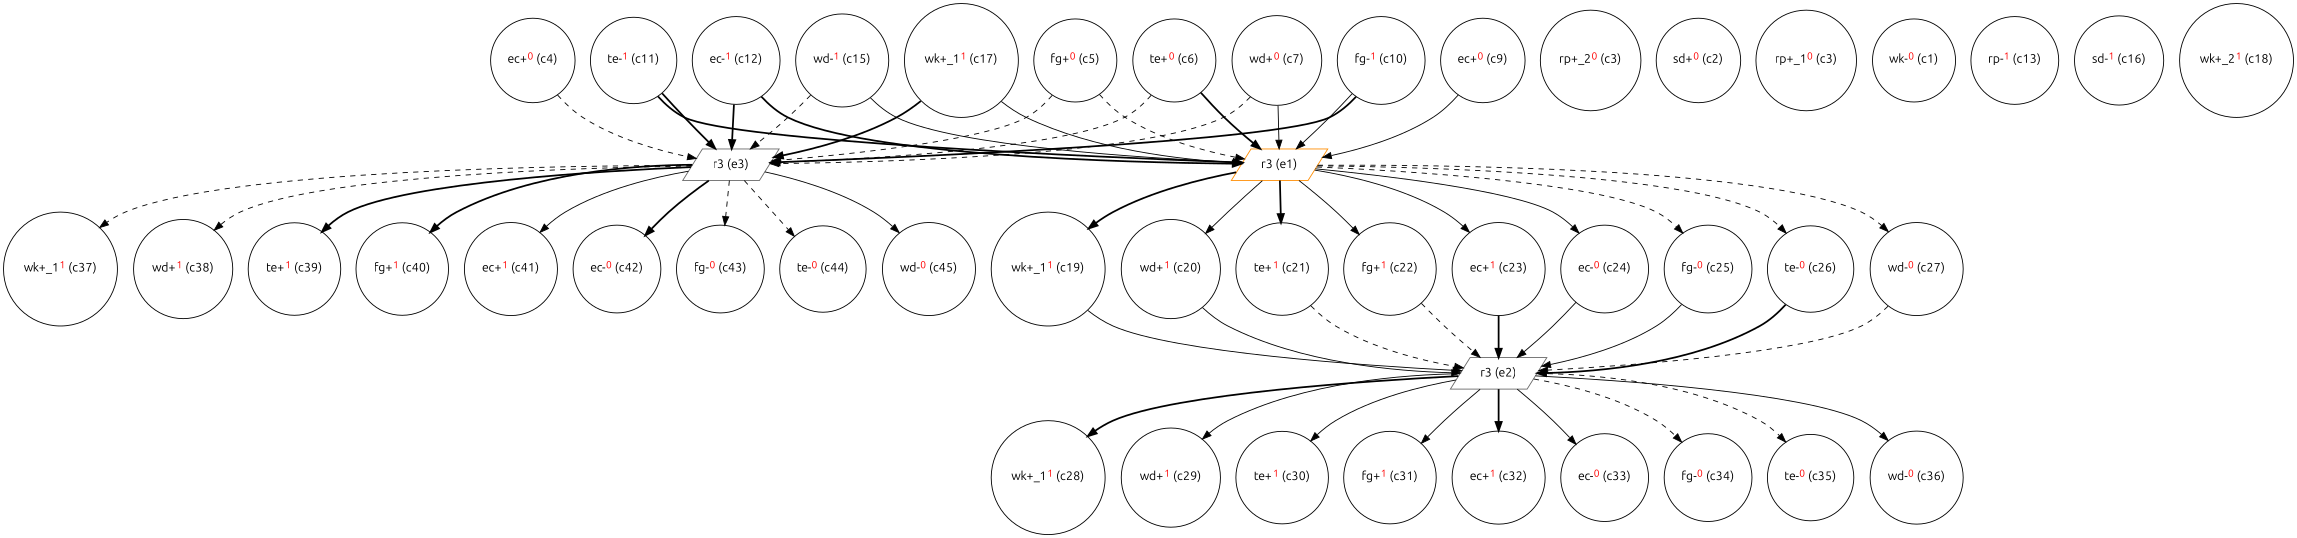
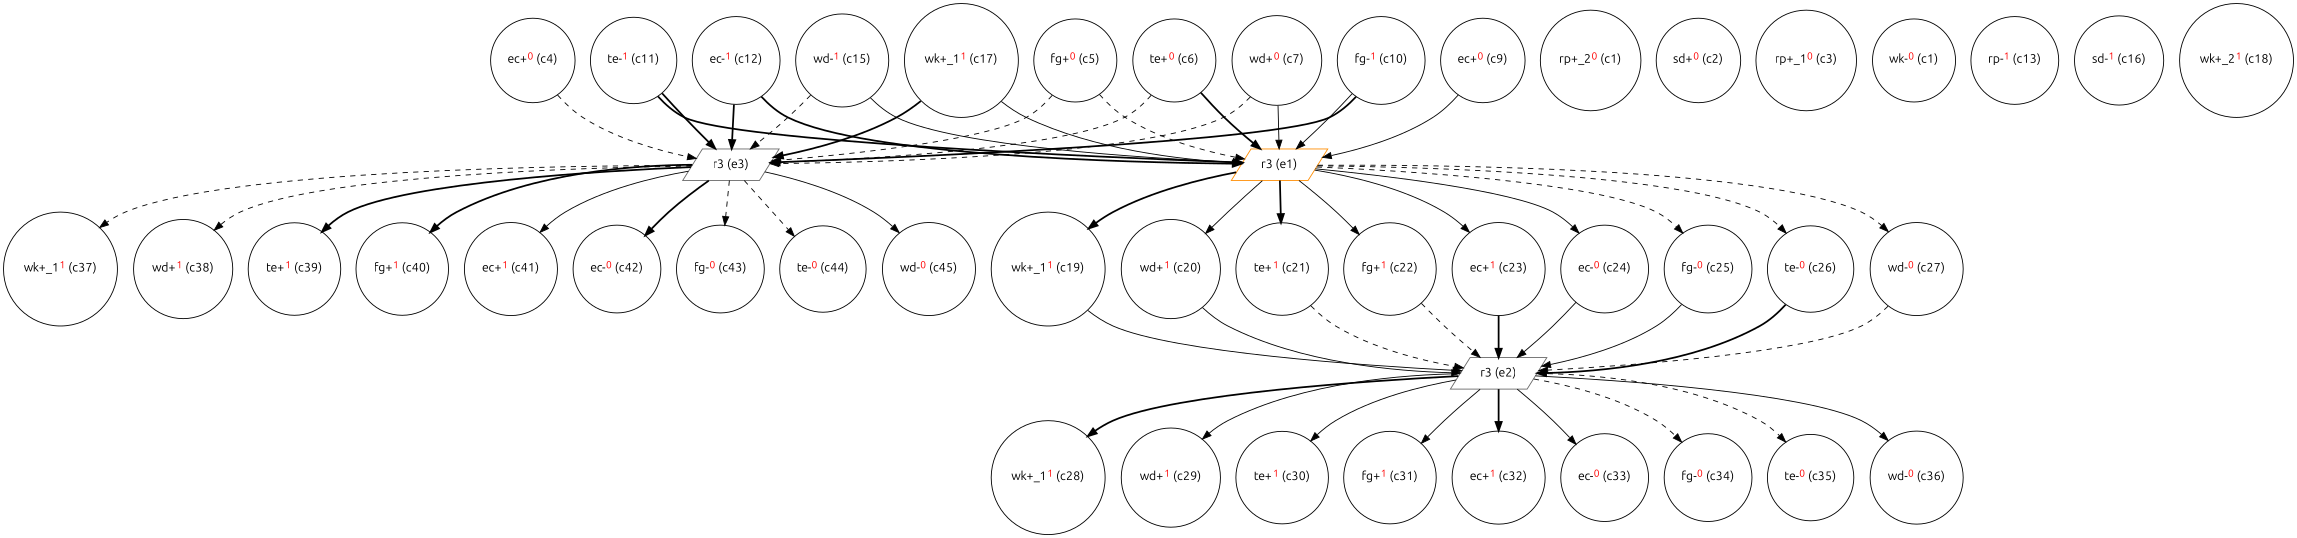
(1610, 59) -> (1610, 59)
